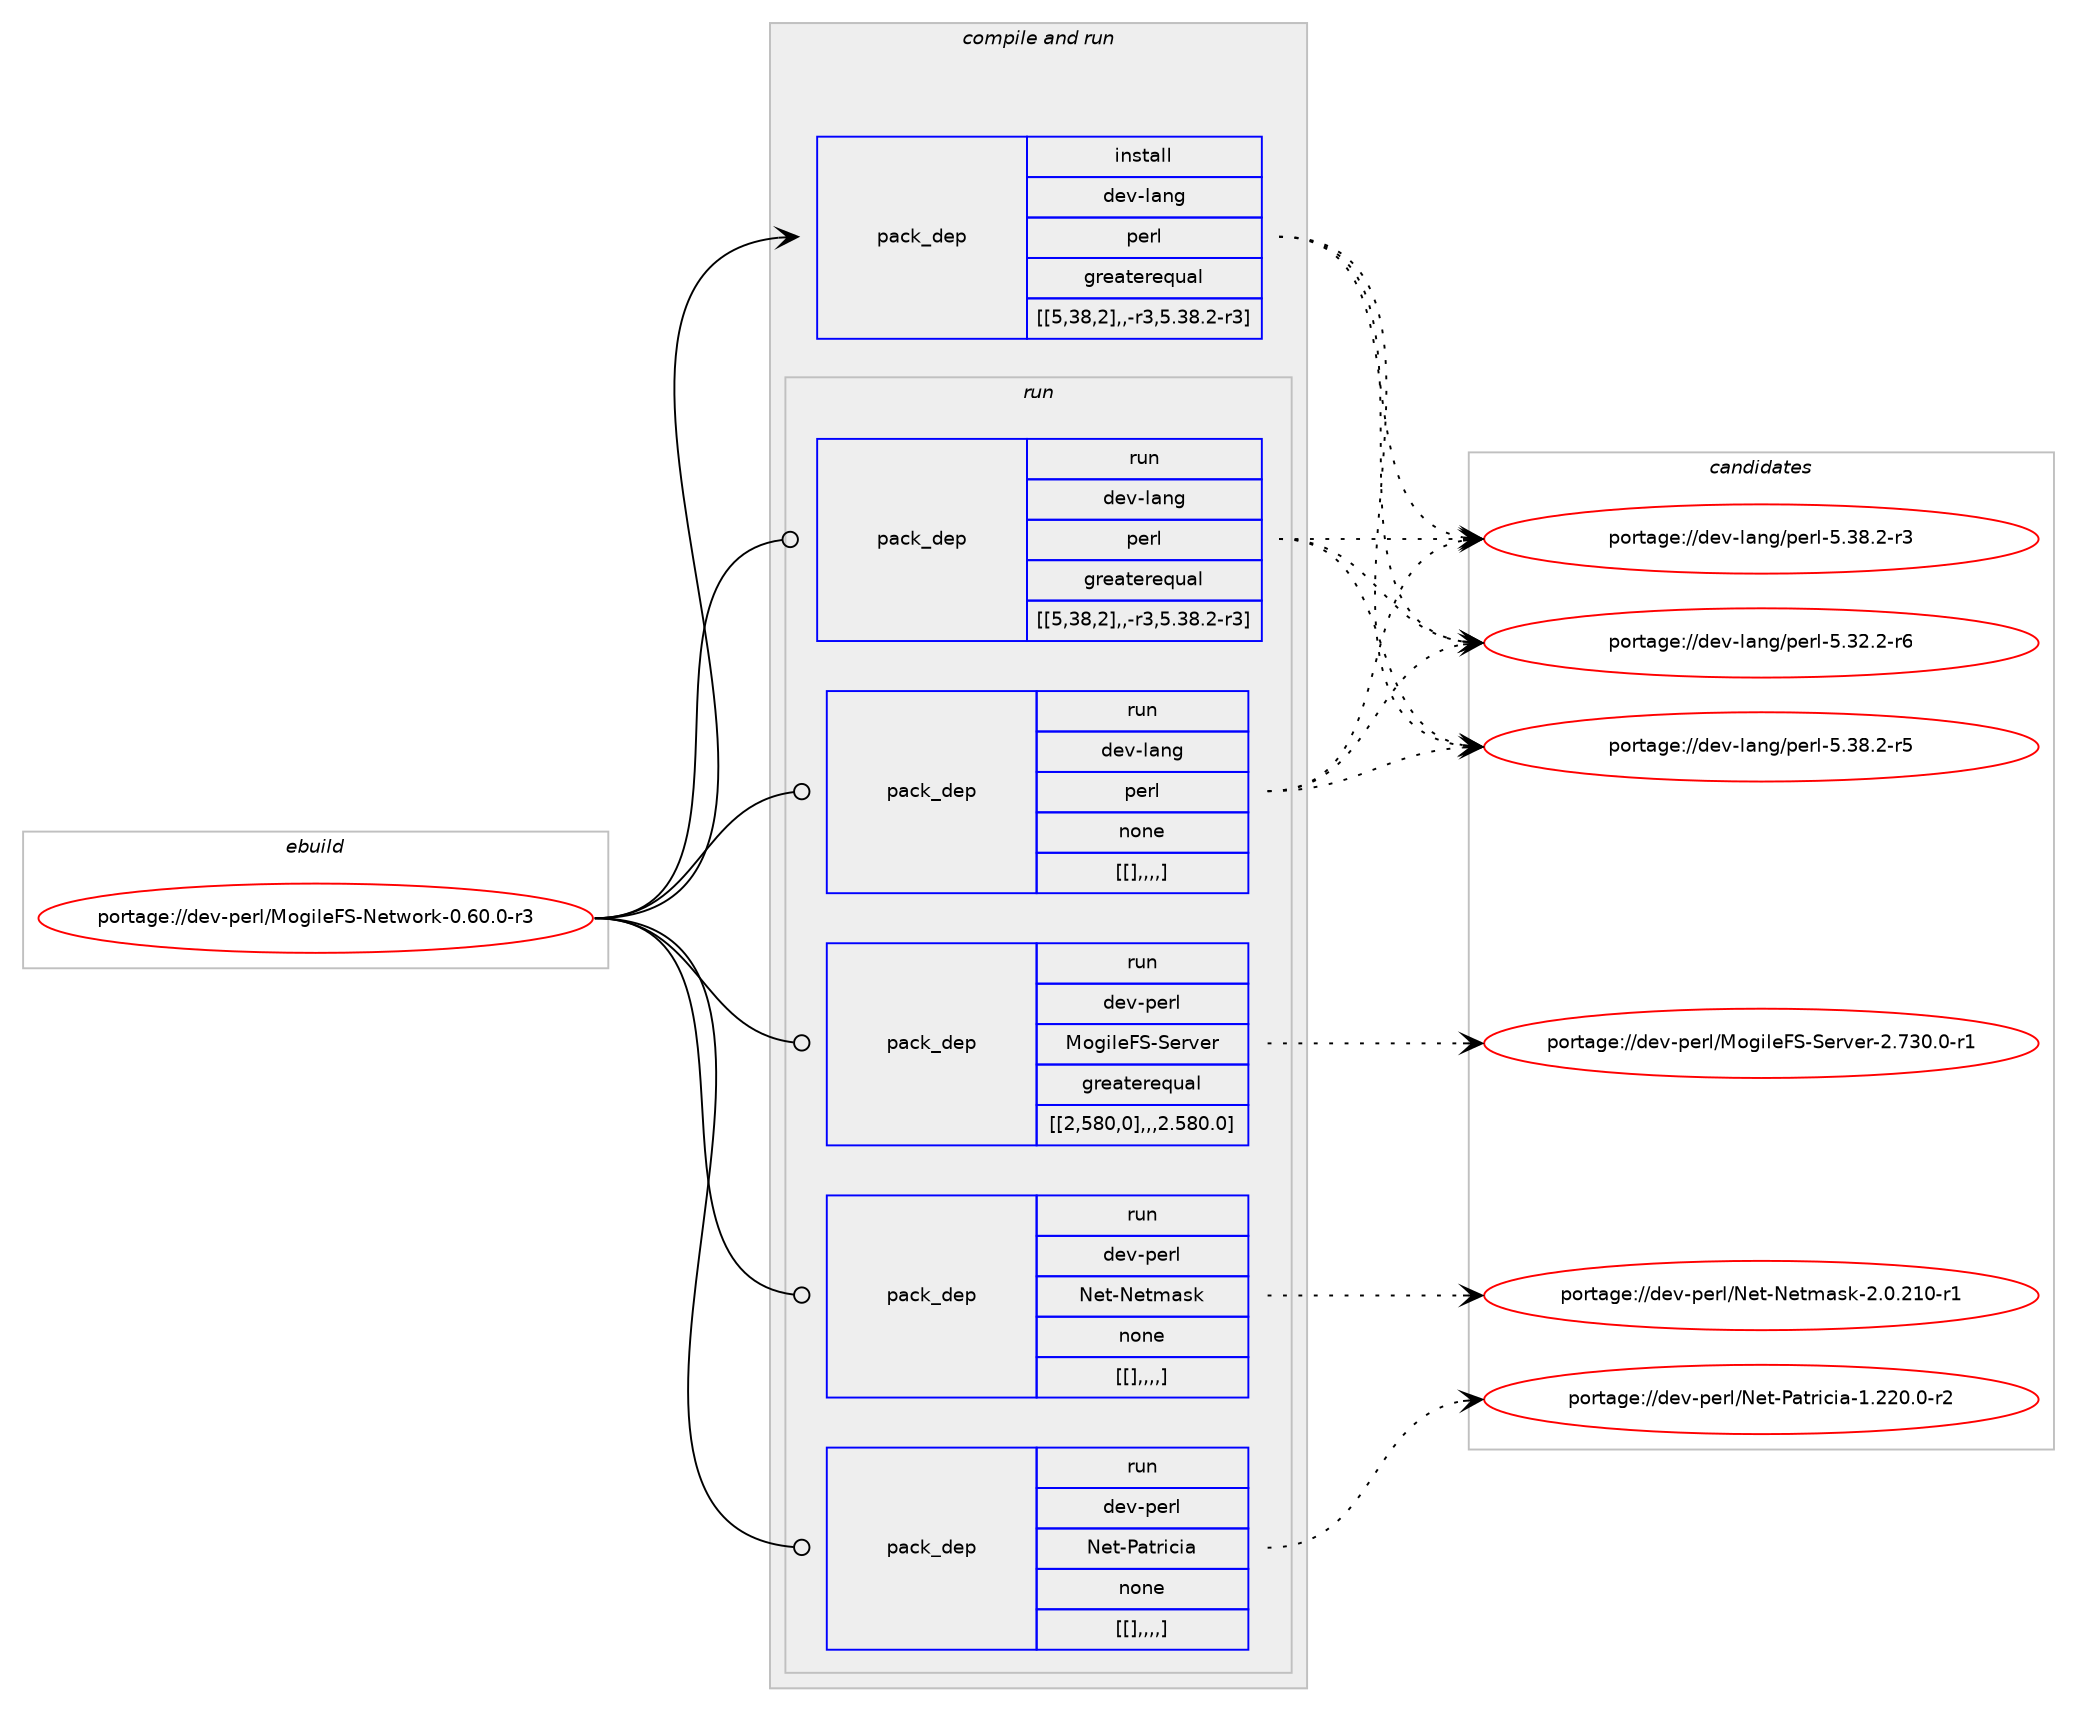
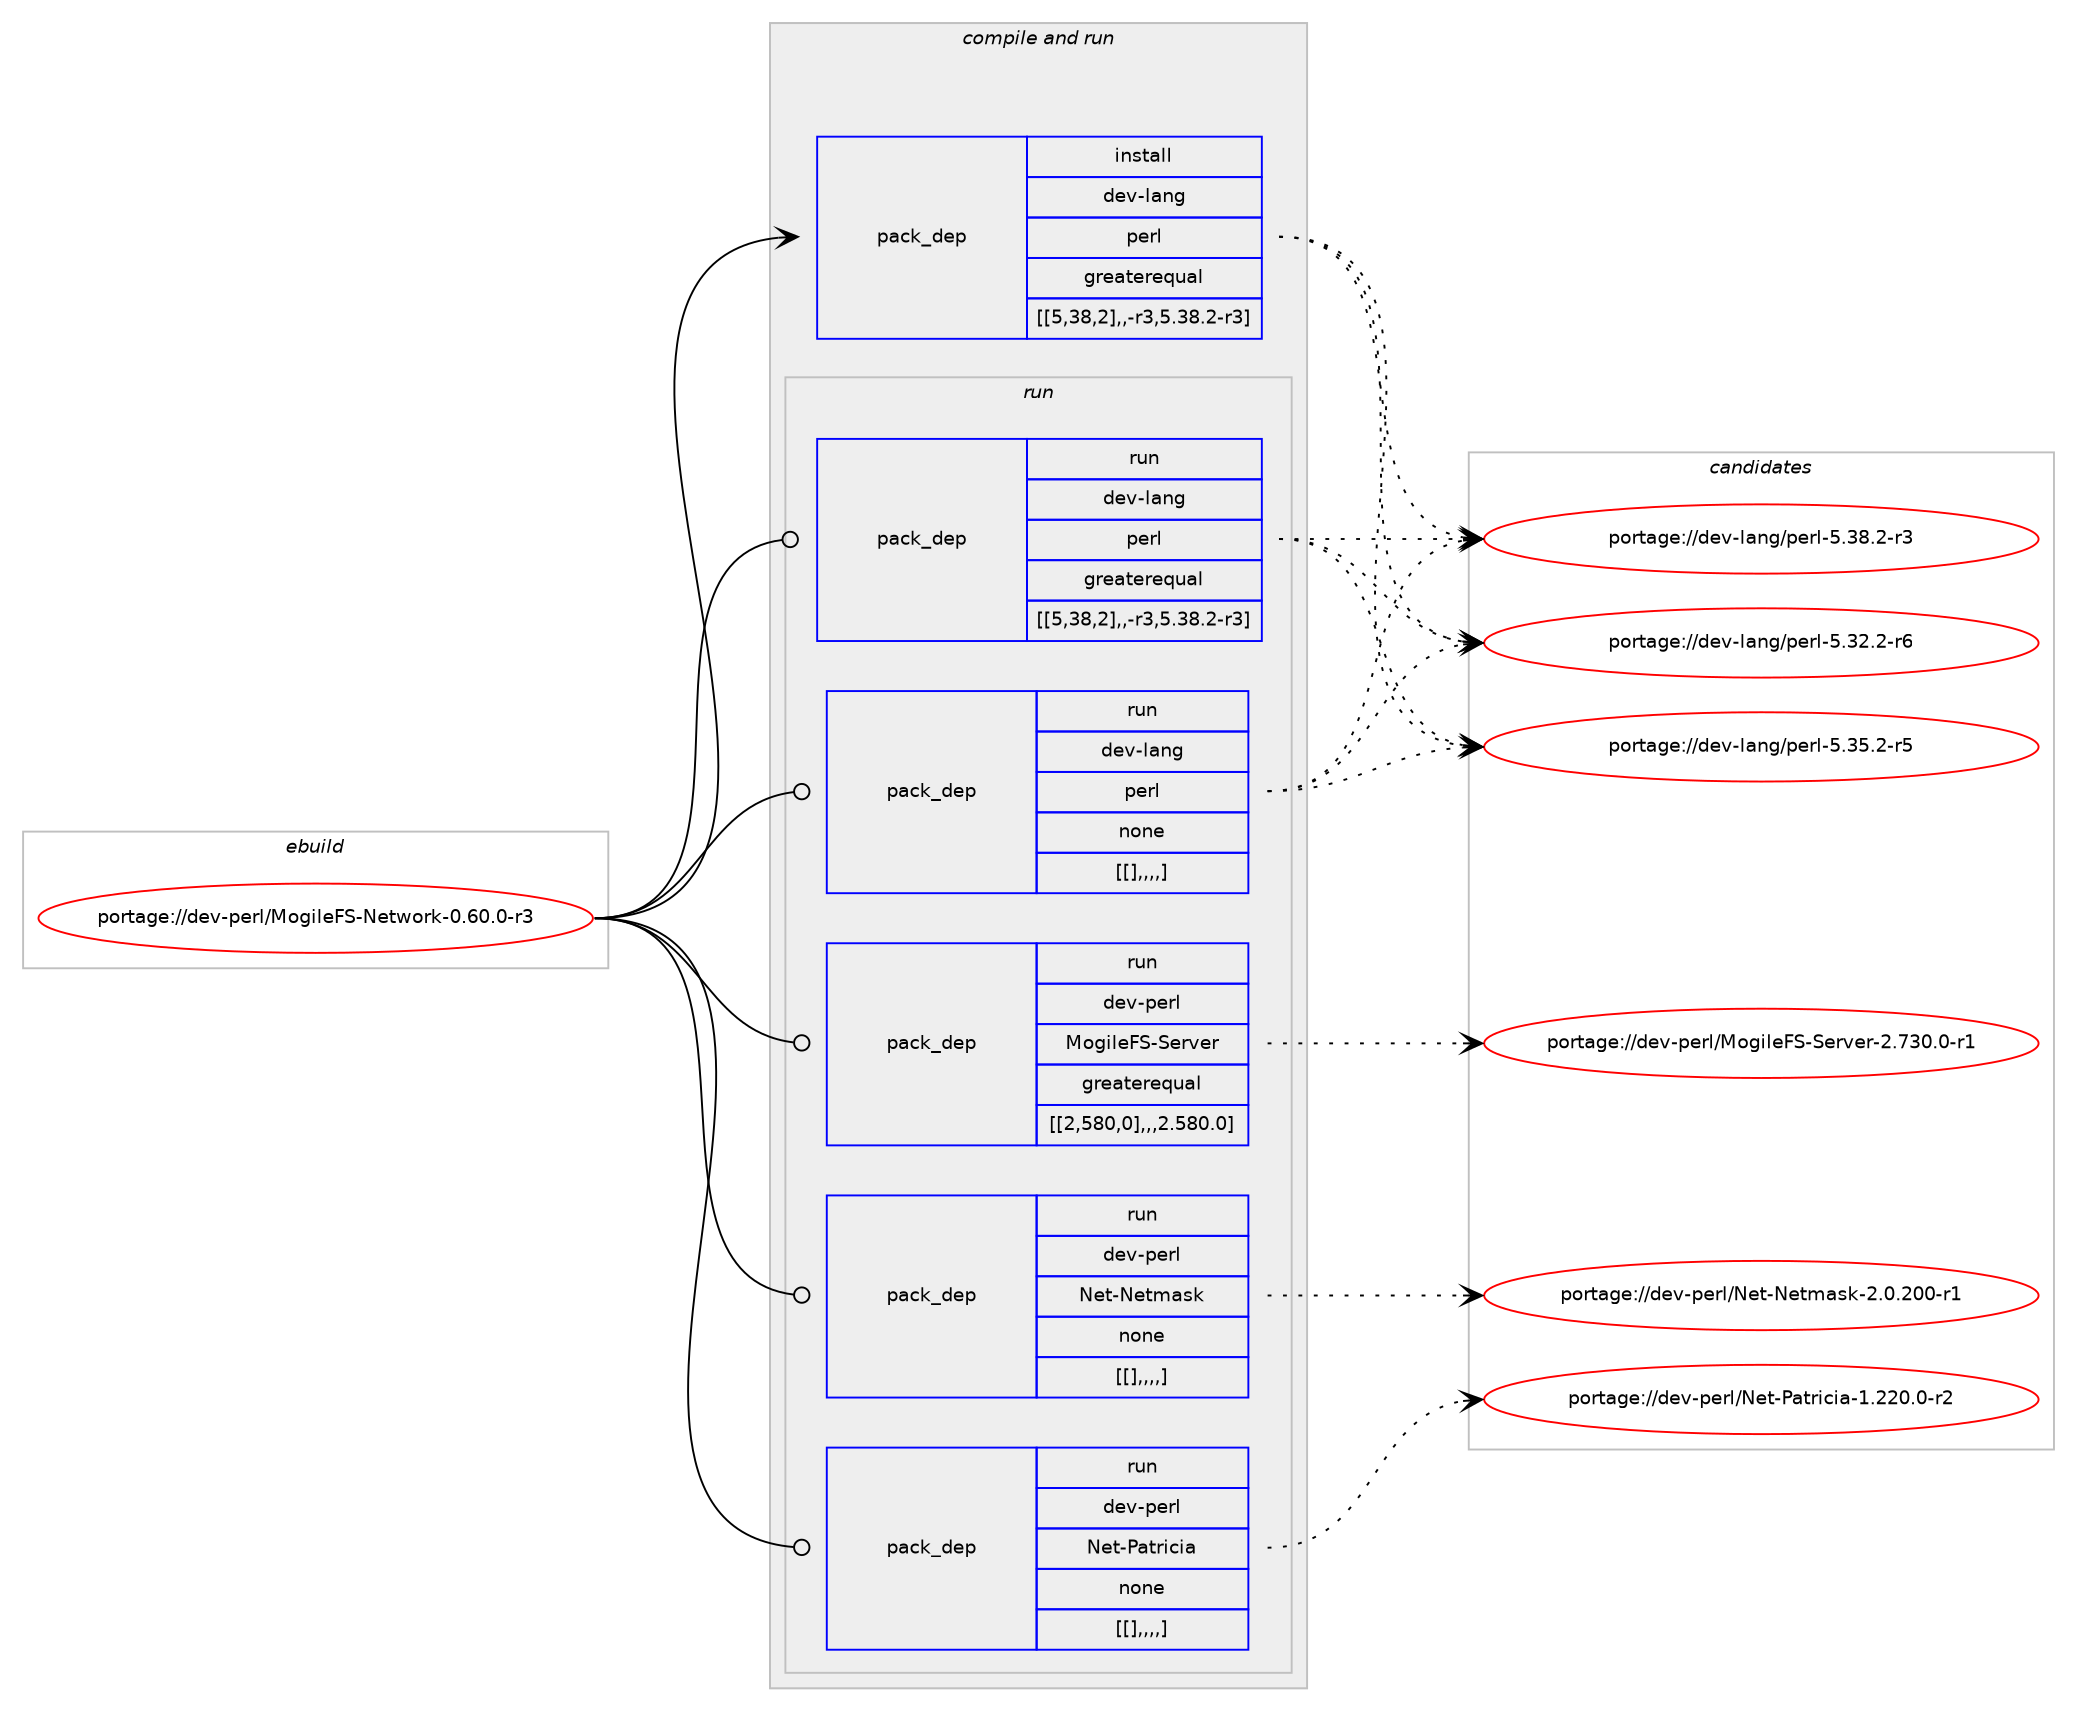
(1761, 747) -> (1761, 747)
(1761, 1296) -> (1761, 1296)
